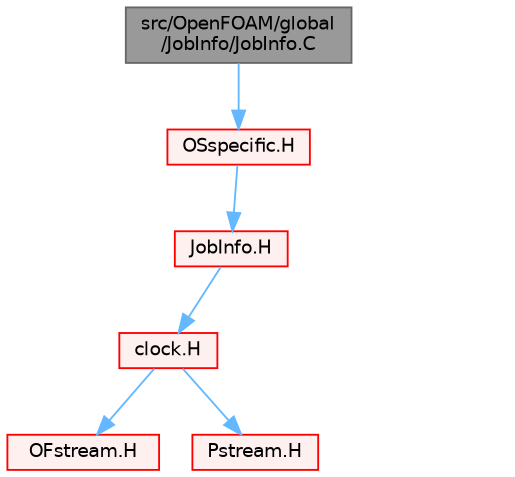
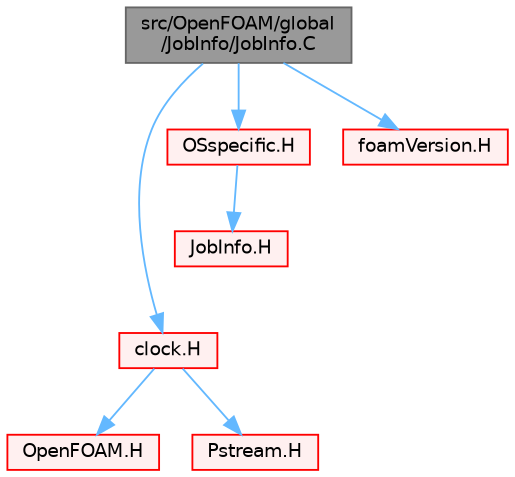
none -> (425, 147)
(205, 292) -> (140, 180)
(83, 452) -> (83, 452)
